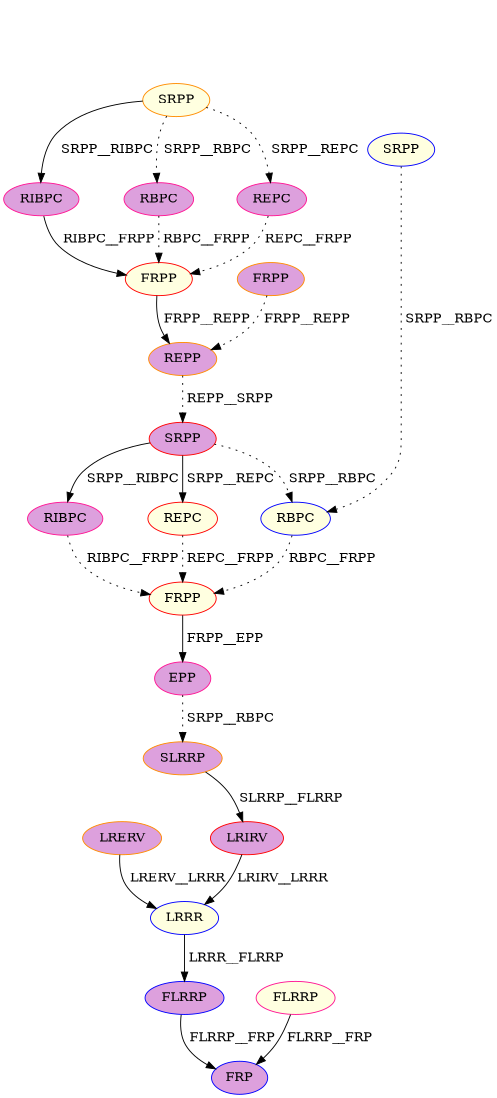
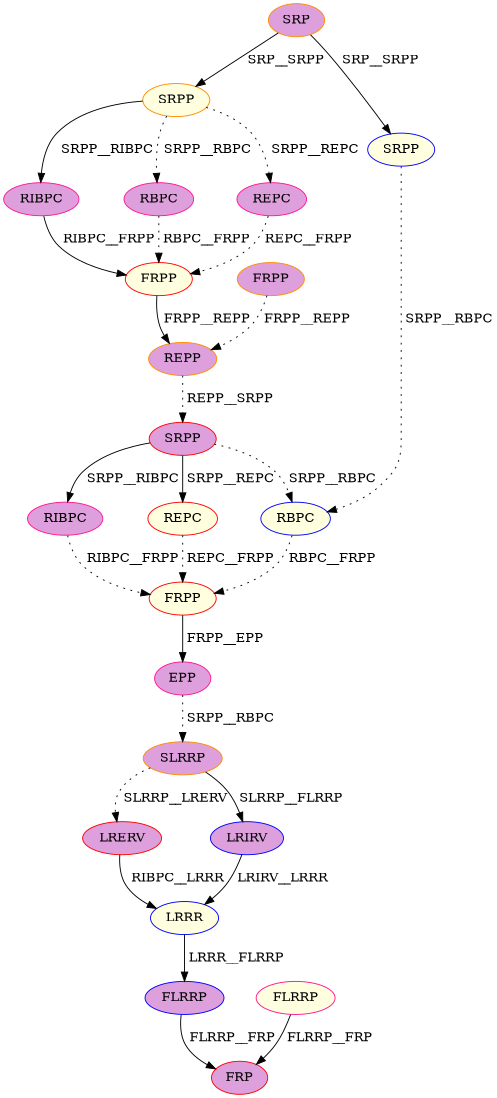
none -> (297, 20)
none -> (125, 784)
(122, 838) -> (122, 838)
(247, 838) -> (247, 838)
(176, 878) -> (176, 878)
(240, 1078) -> (240, 1078)
